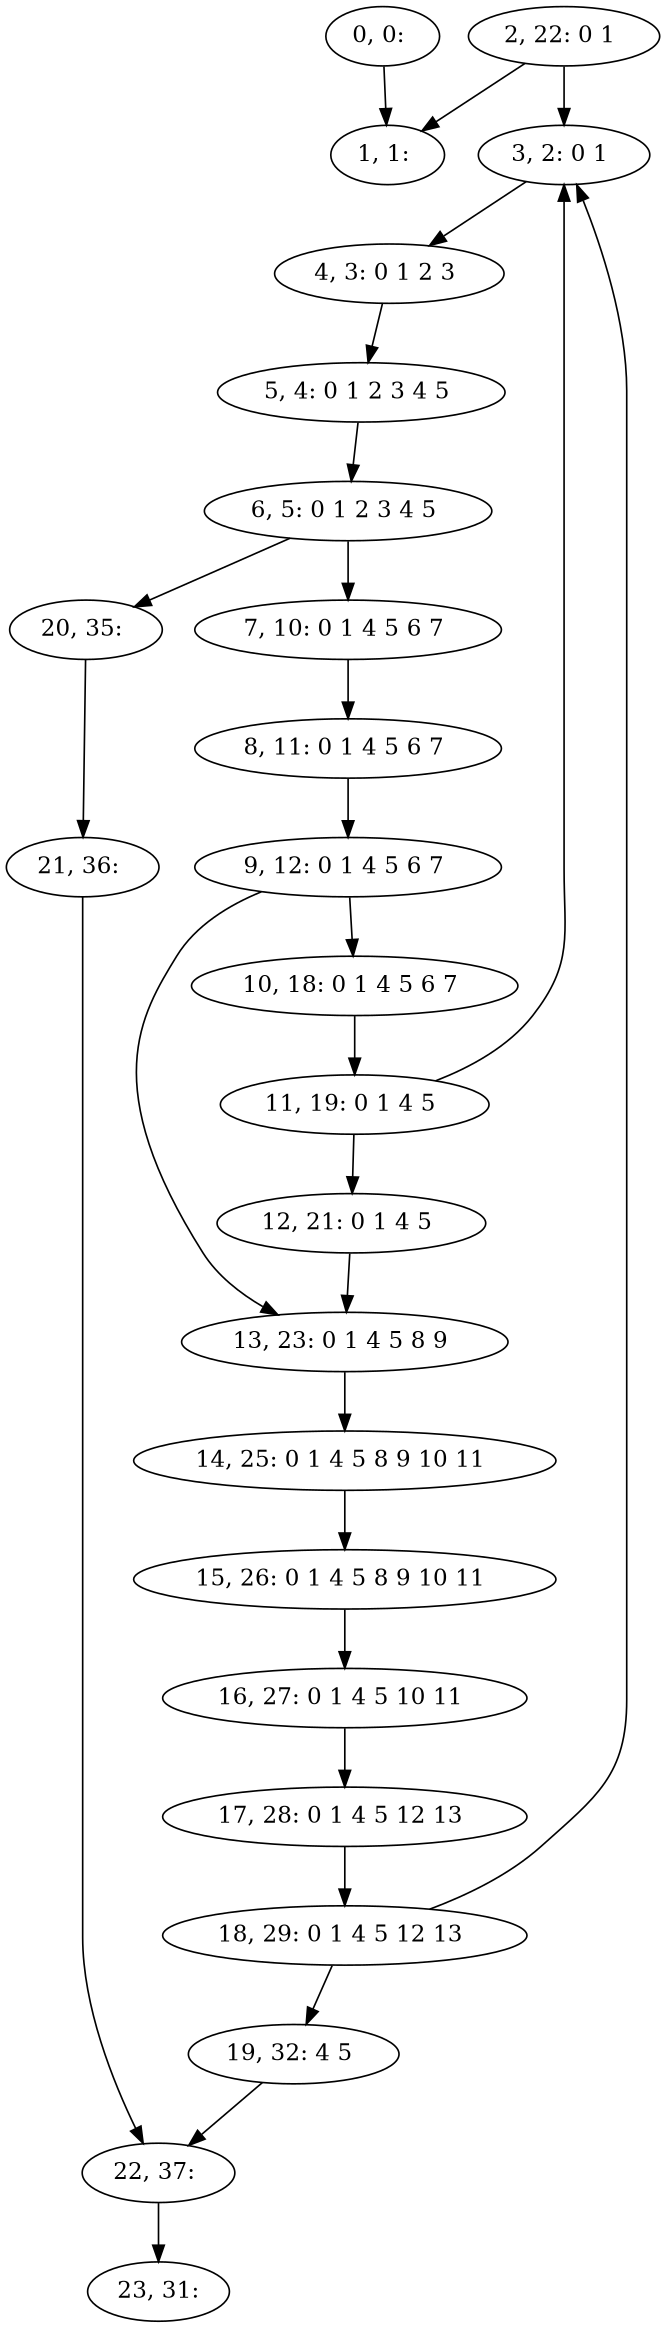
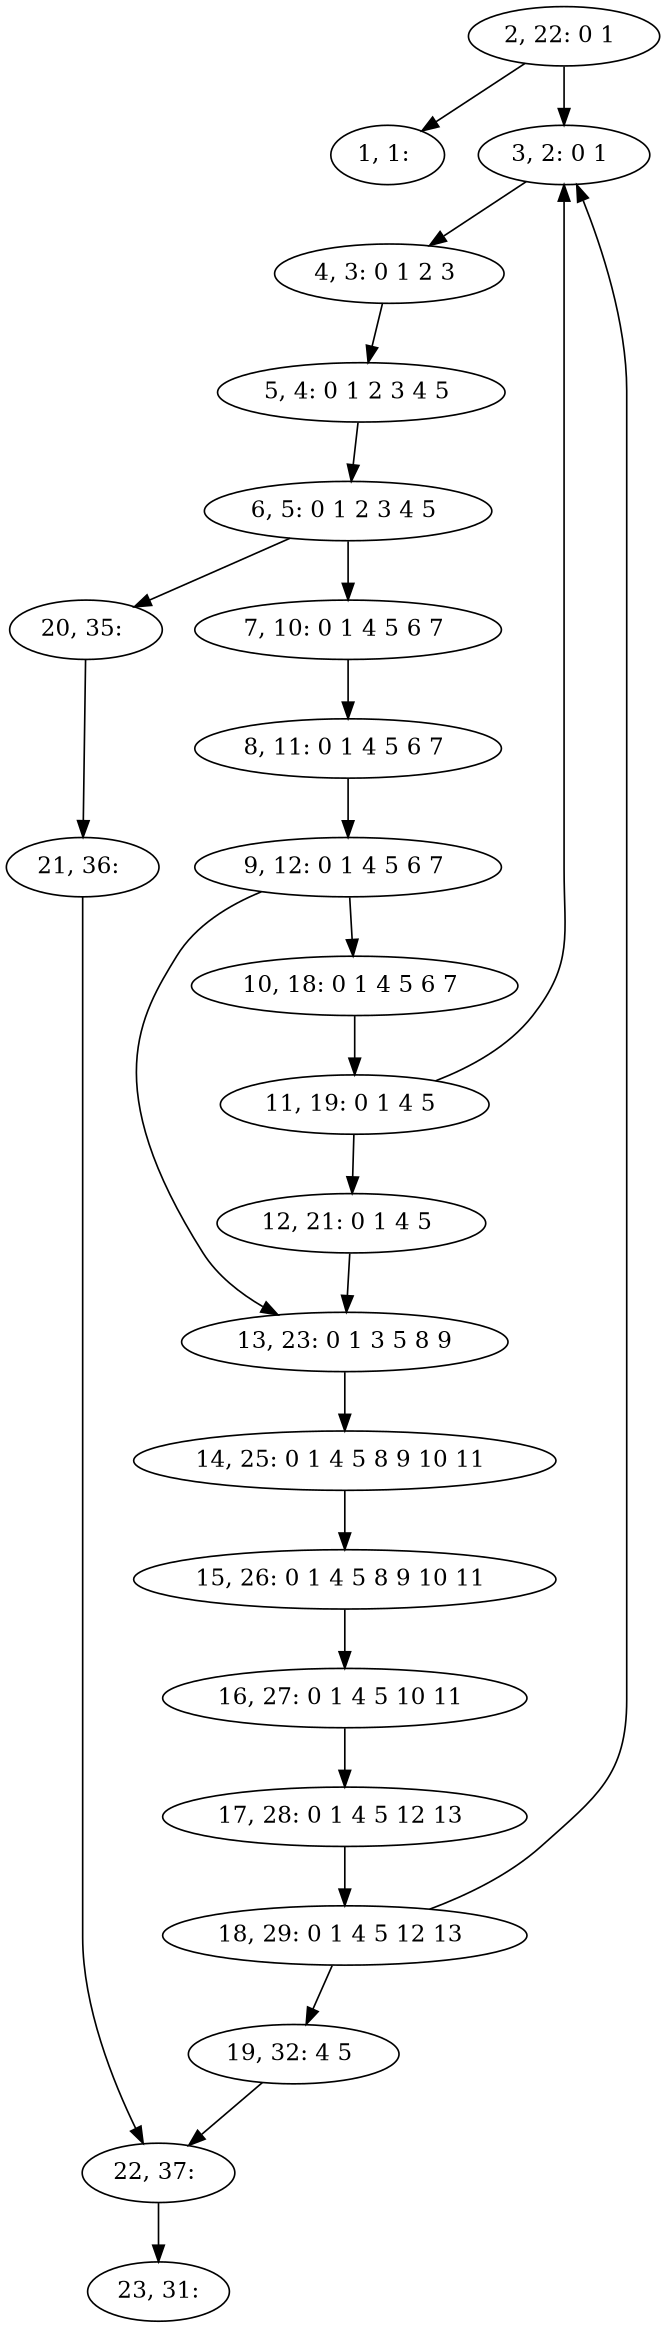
(383, 36) -> none
(345, 1342) -> (345, 1342)
